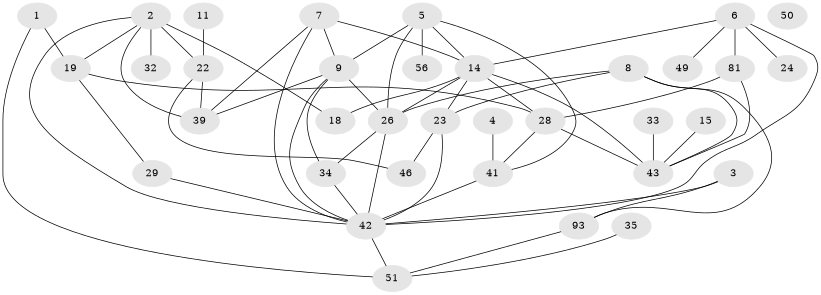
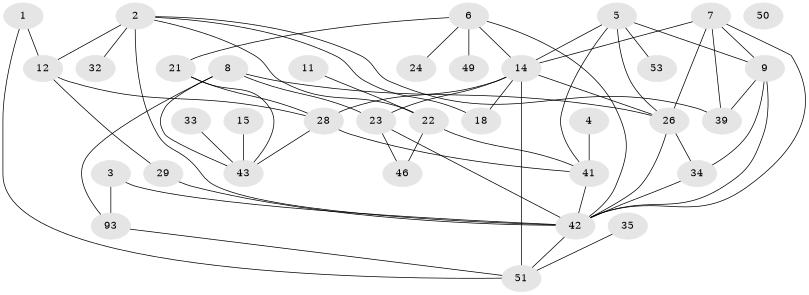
(71, 69) -> (43, 69)
(422, 69) -> (657, 69)
(735, 69) -> (176, 69)
(202, 95) -> (509, 148)
(363, 95) -> (690, 69)
(561, 102) -> (521, 173)
